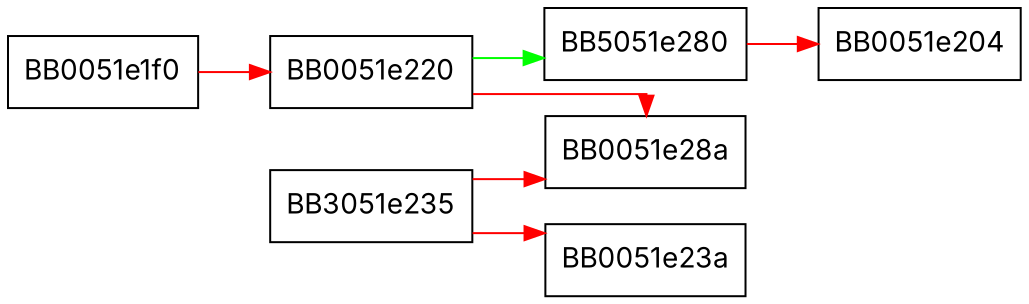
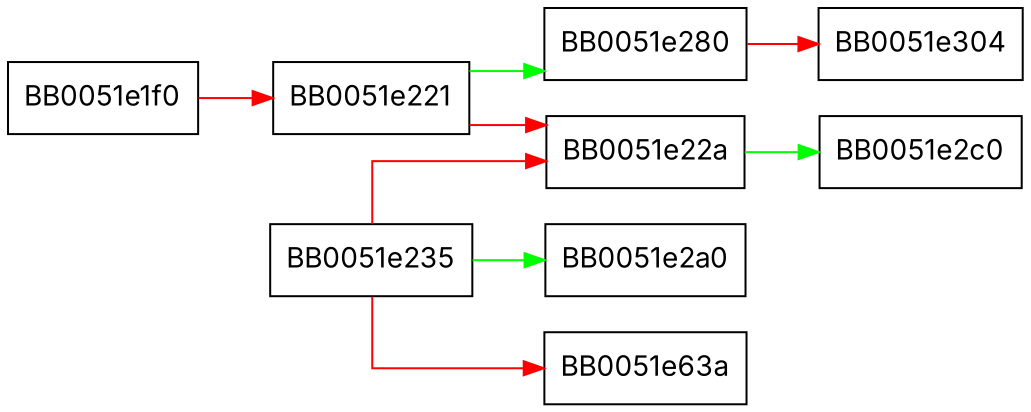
(645, 44) -> (645, 44)
(920, 44) -> (921, 44)
(371, 72) -> (371, 98)
(645, 152) -> (645, 152)
none -> (921, 152)
(371, 206) -> (371, 260)
(645, 260) -> (645, 368)
none -> (645, 260)
